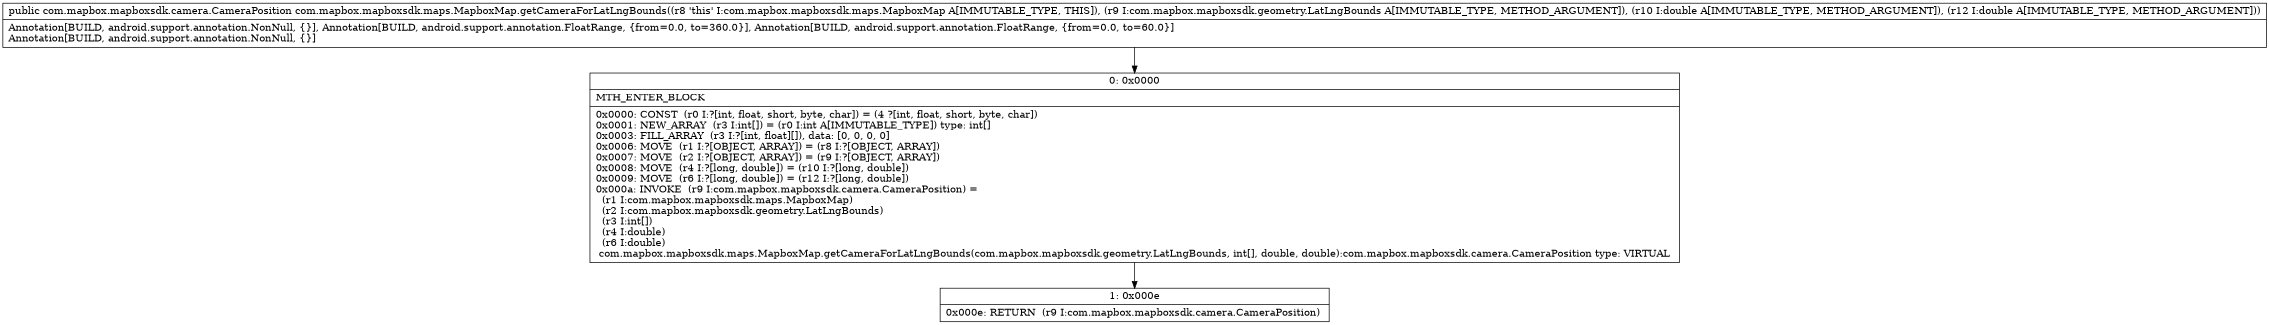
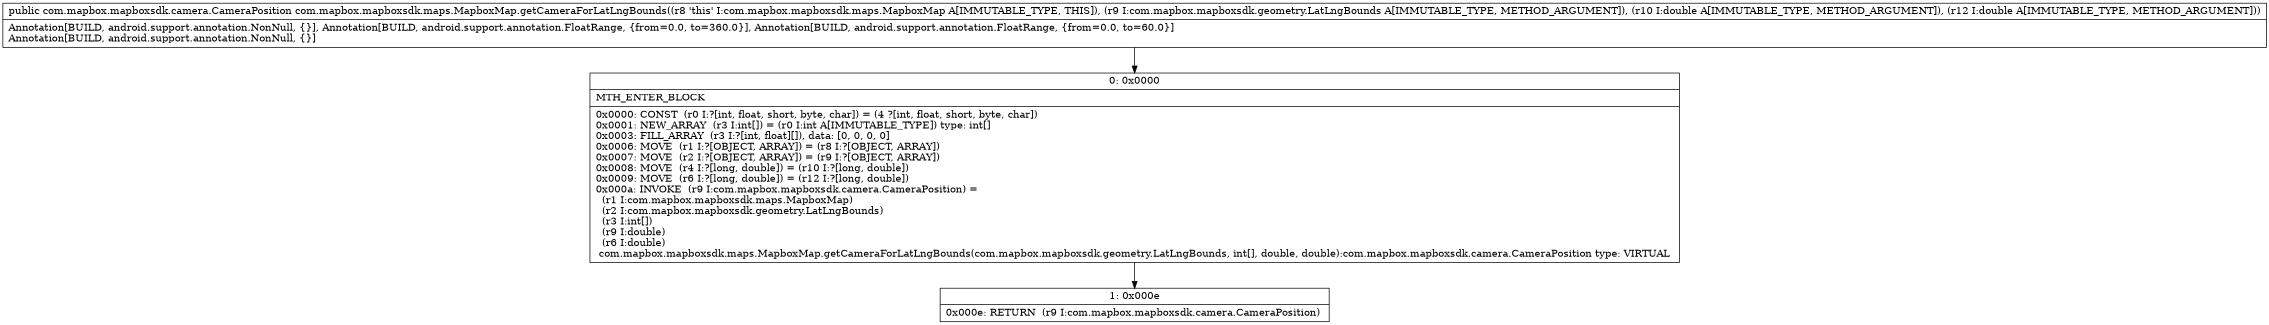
(631, 232) -> (631, 232)
